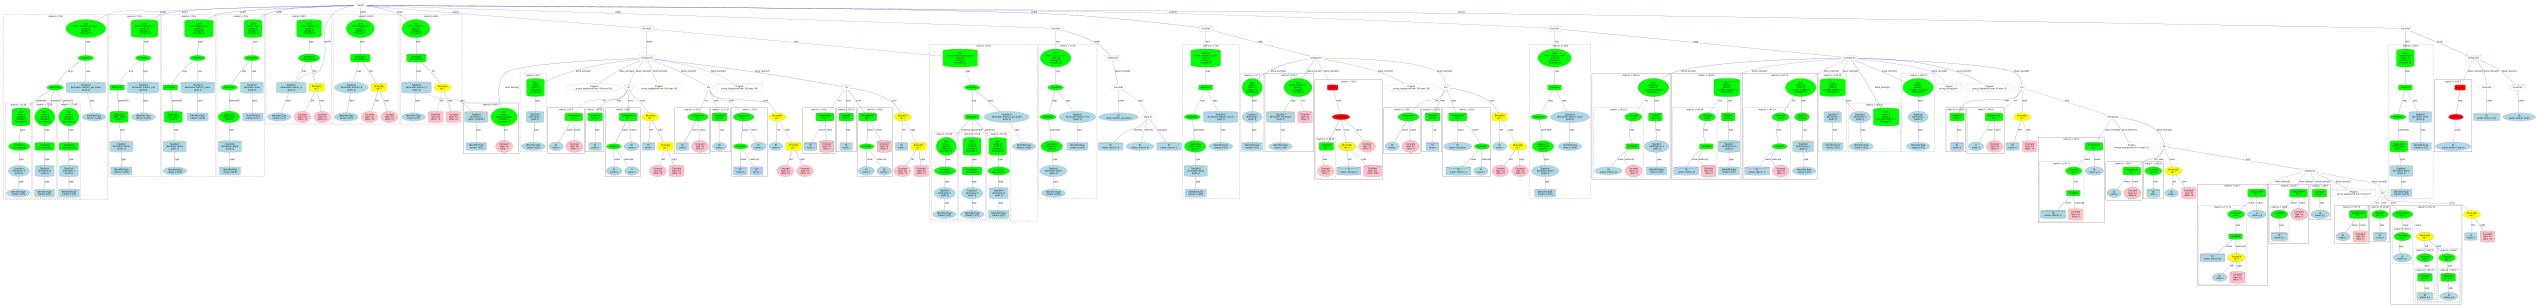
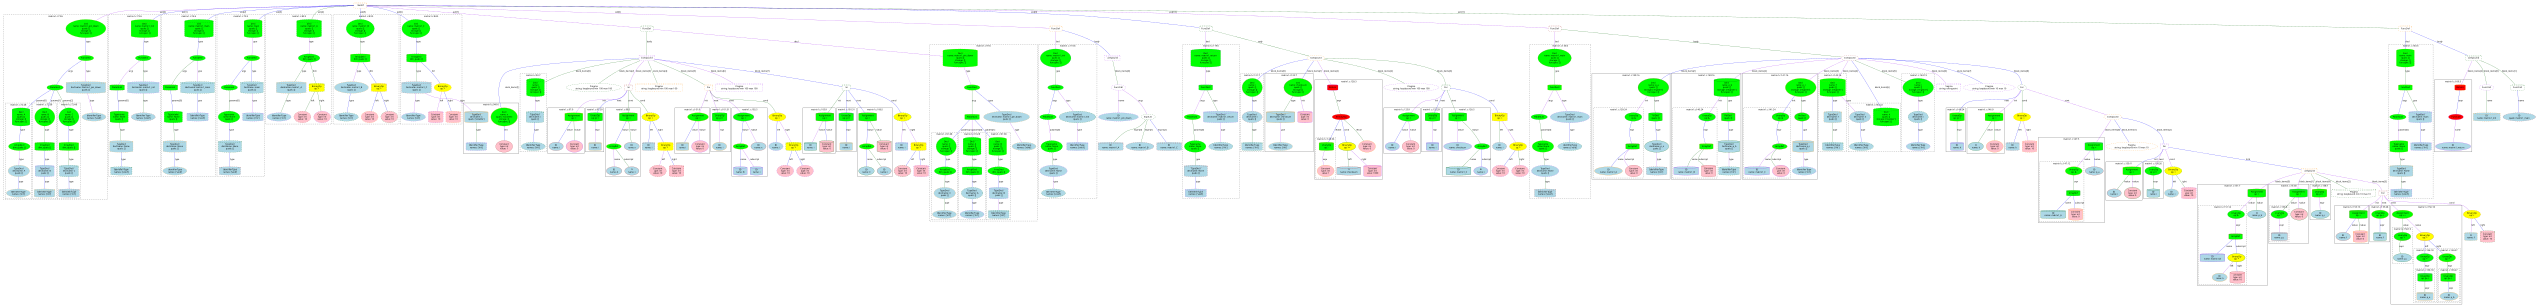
(325, 44) -> (330, 7)
(1206, 58) -> (1206, 58)
none -> (1833, 104)
